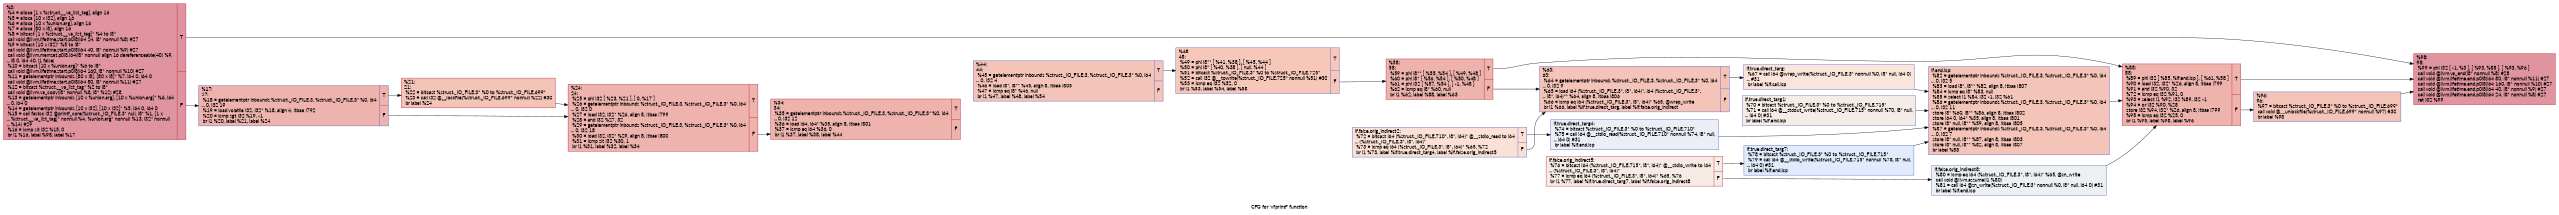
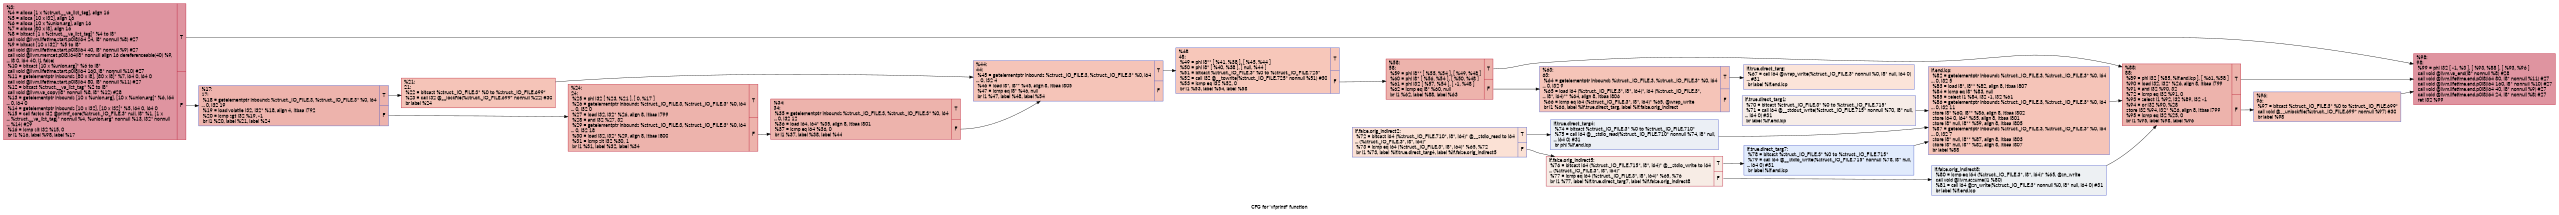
(1766, 85) -> (1767, 85)
(1920, 90) -> none
(560, 104) -> (762, 75)
none -> (1000, 121)
(1535, 132) -> (1539, 153)
(1574, 145) -> (1572, 145)
